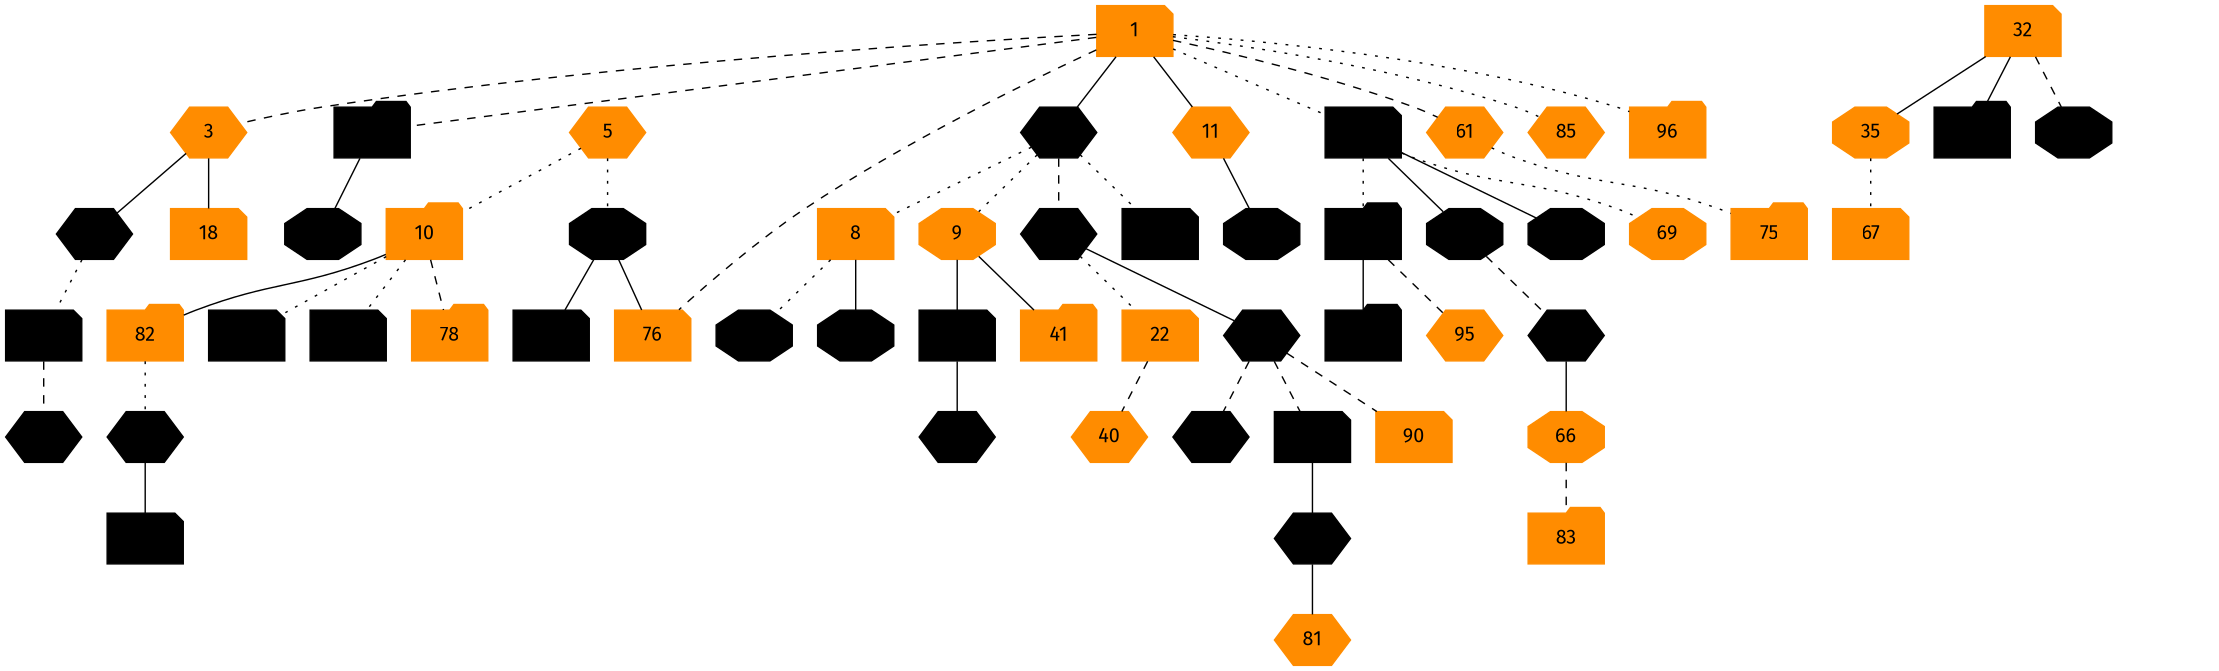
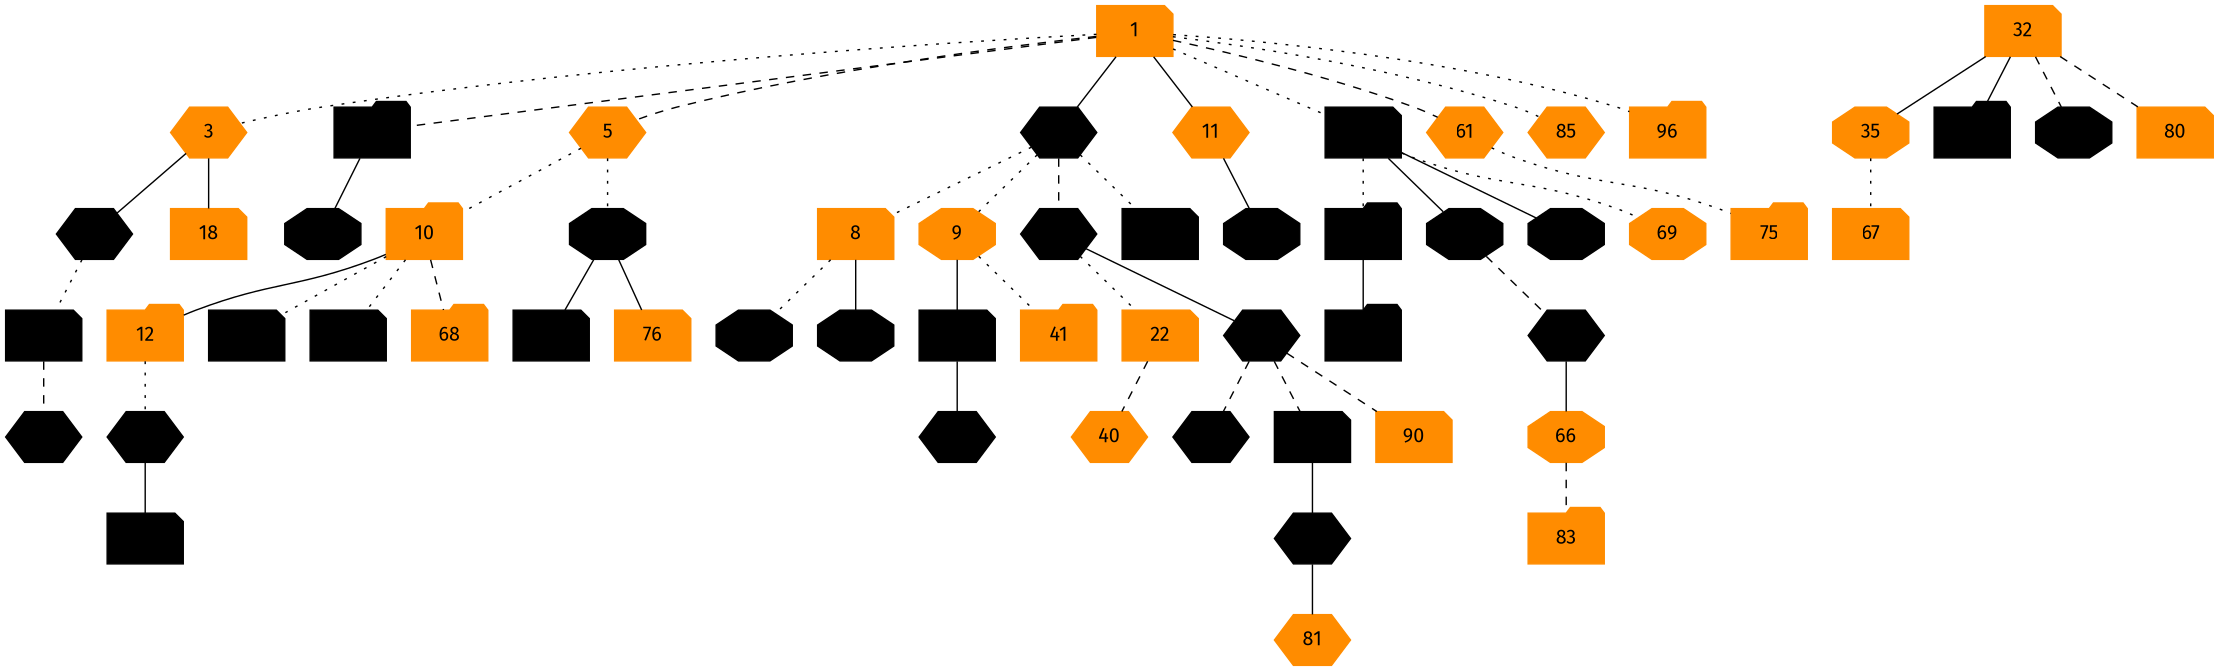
(667, 66) -> (667, 66)
none -> (2175, 133)
(877, 164) -> (865, 69)
(1006, 283) -> (1006, 283)
(145, 336) -> (145, 336)
(450, 336) -> (450, 336)
(1465, 336) -> none
